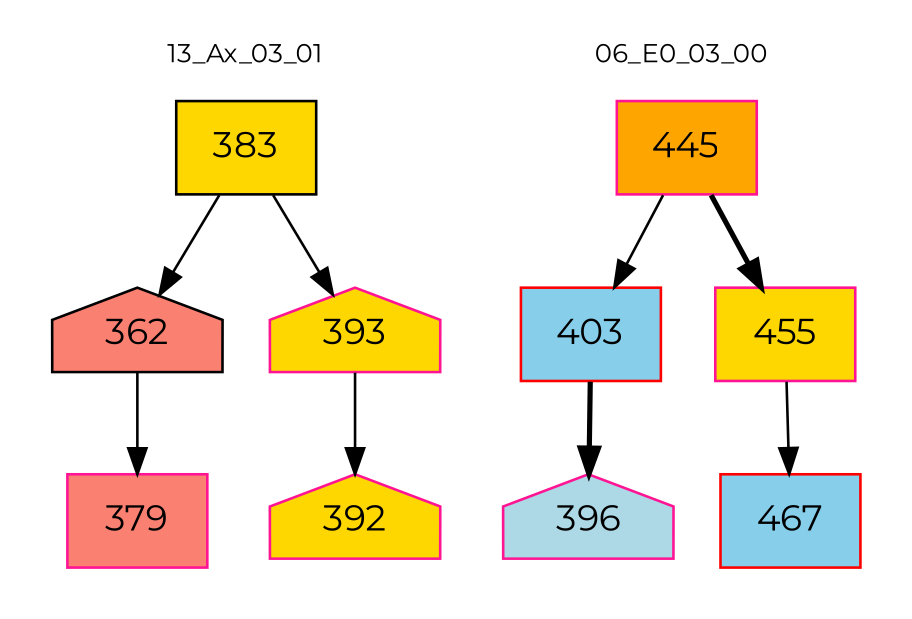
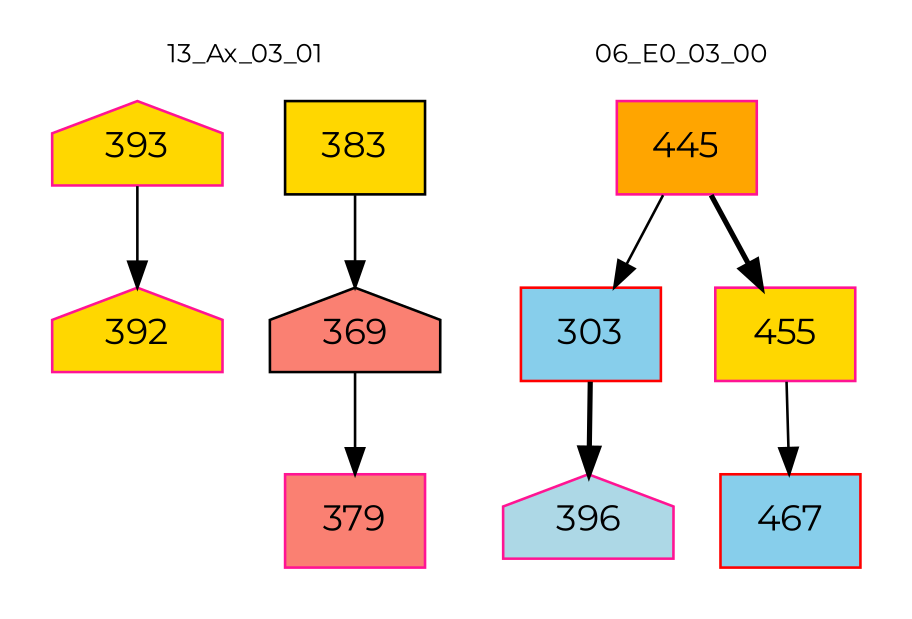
(296, 234) -> none
(137, 334) -> (355, 334)
(591, 334) -> (591, 334)
